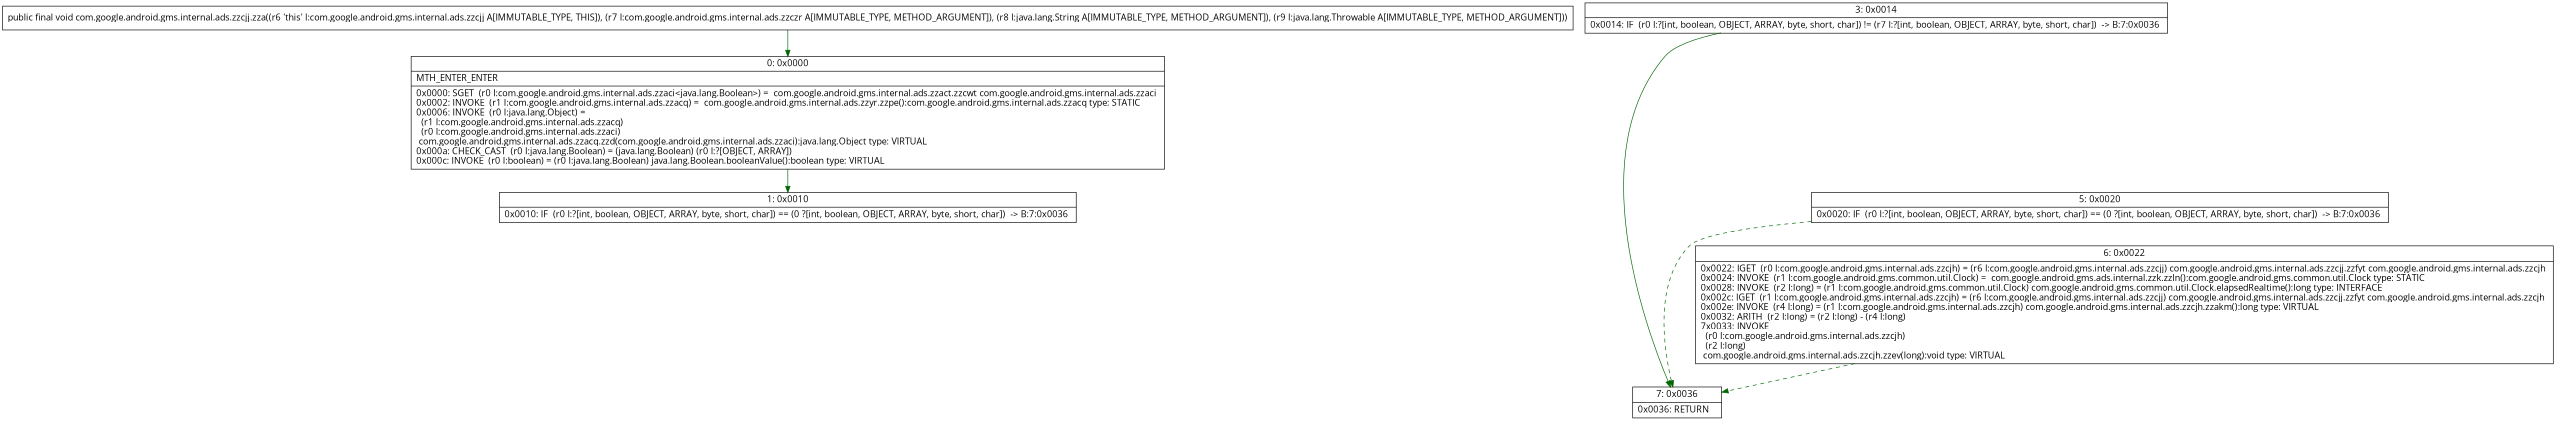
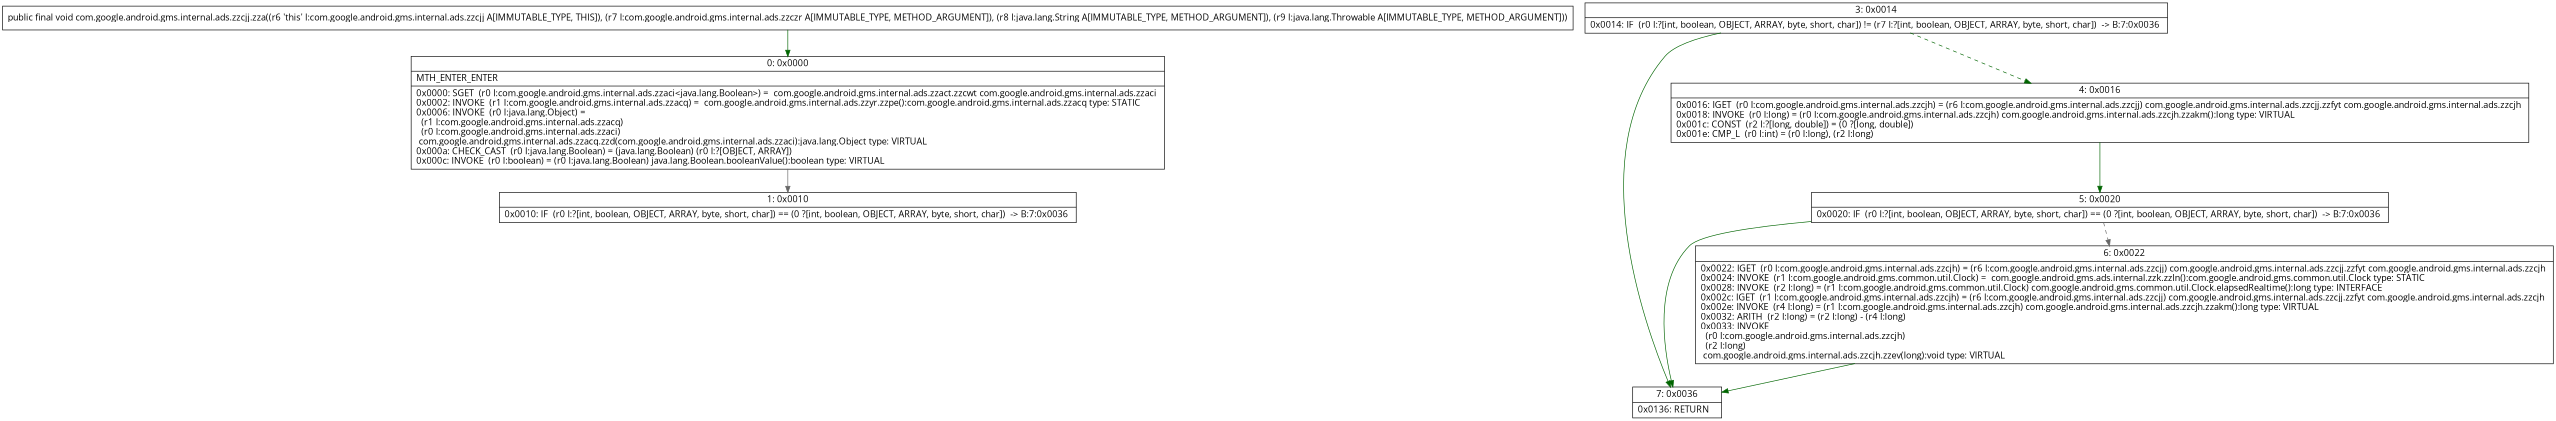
none -> (2100, 113)
(788, 178) -> (788, 178)
none -> (2106, 231)
(1684, 252) -> (1684, 252)
(1737, 327) -> (1737, 327)
(1791, 377) -> (1791, 377)
(1677, 410) -> (1677, 410)
